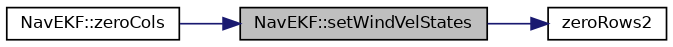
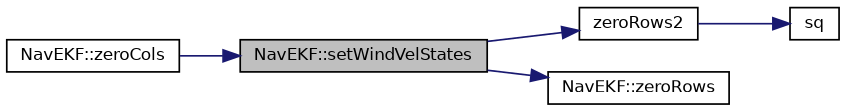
none -> (815, 24)
none -> (639, 88)
